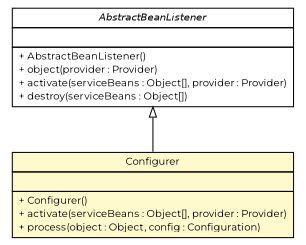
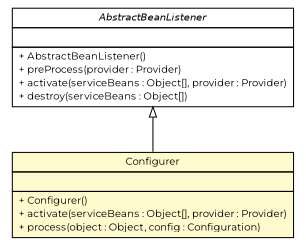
(88, 70) -> (100, 70)
